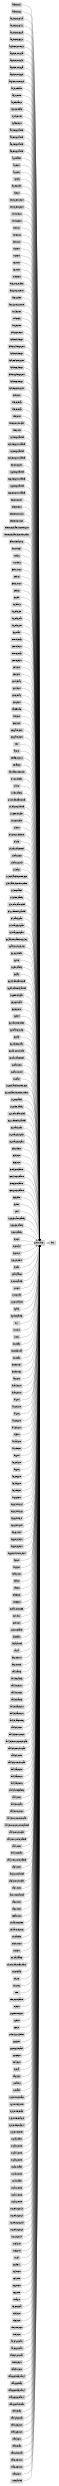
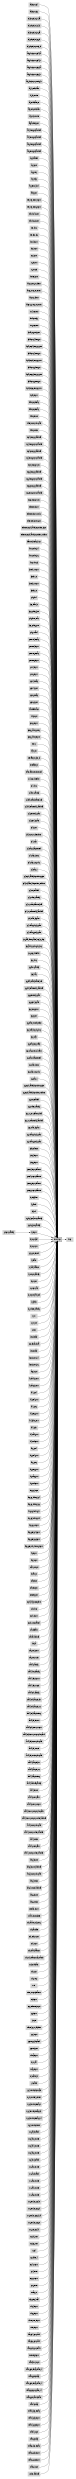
(17, 556) -> (34, 556)
(17, 619) -> (34, 619)
(17, 807) -> (34, 807)
(17, 1114) -> (34, 1114)
(30, 1236) -> (22, 1233)
